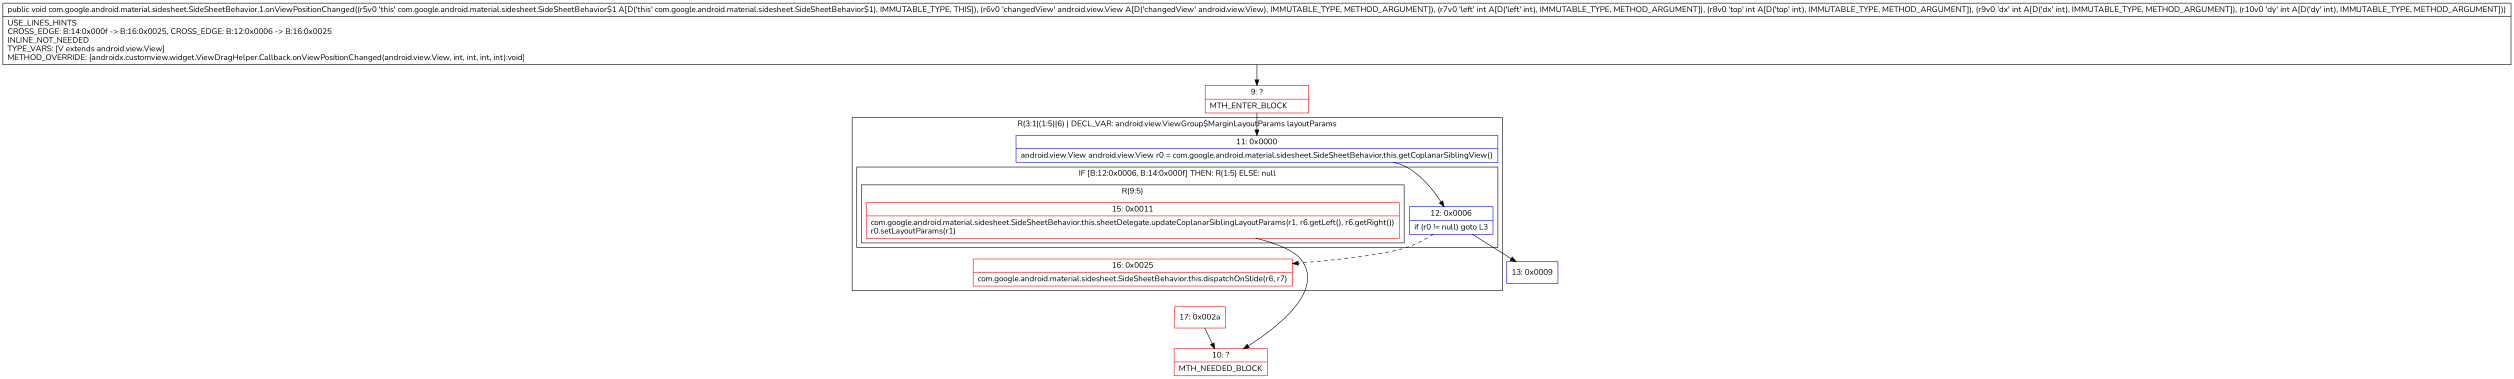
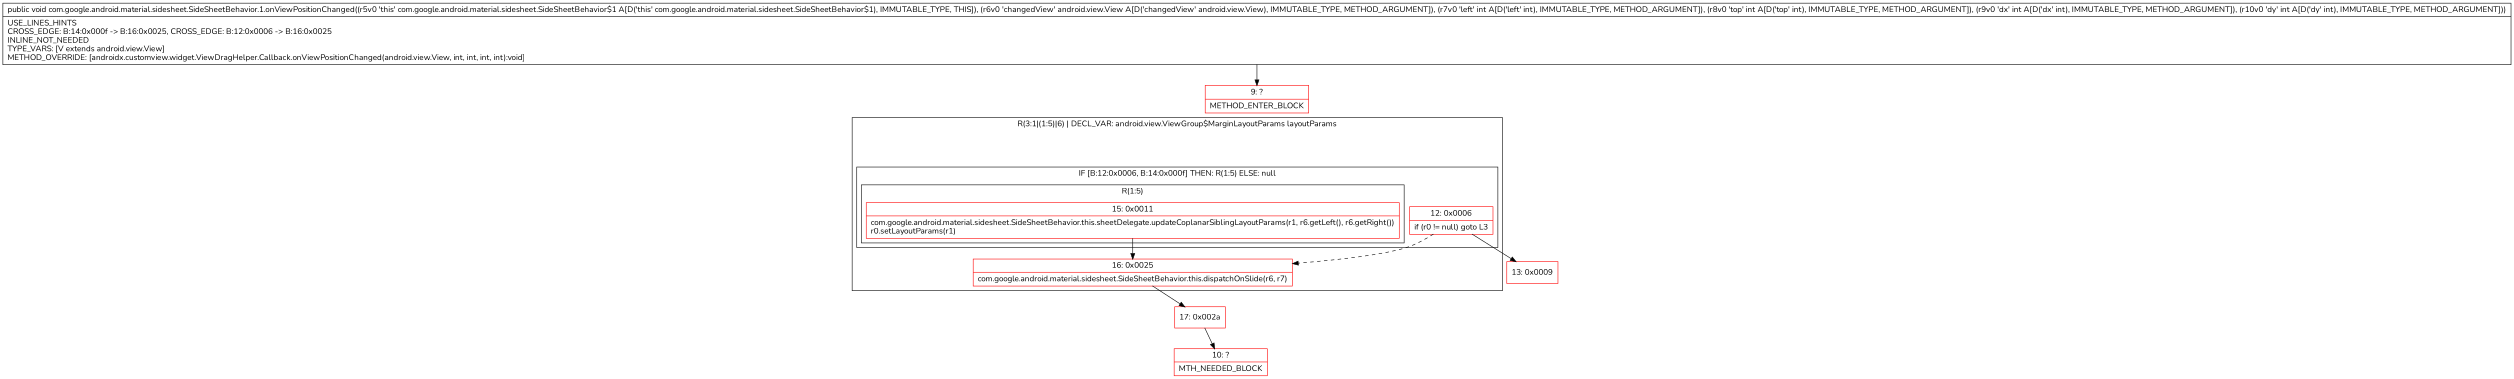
(1249, 106) -> (1257, 106)
(1257, 149) -> none
(1133, 191) -> (1133, 191)
(1451, 221) -> (1451, 221)
(1532, 273) -> (1532, 273)
(1306, 285) -> (1133, 246)
none -> (1166, 295)
